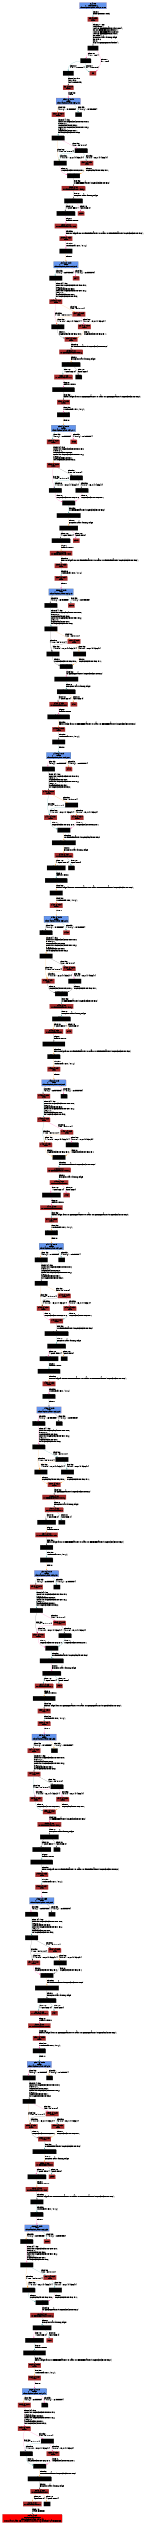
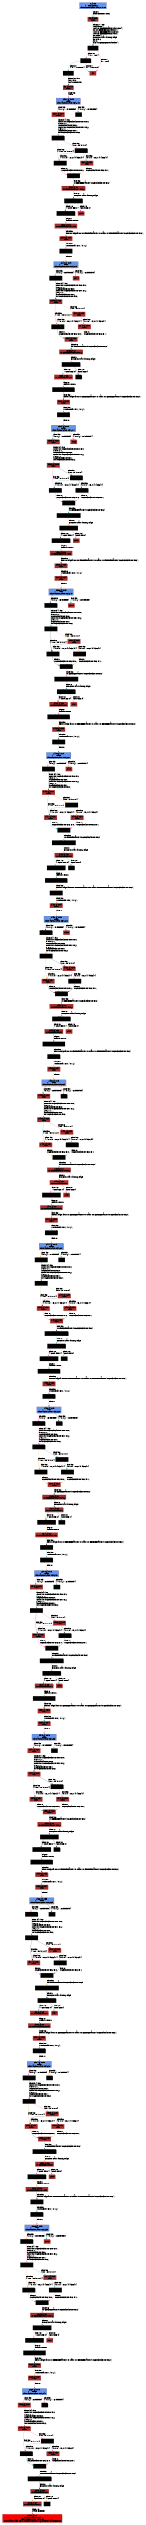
(93, 6) -> (93, 6)
